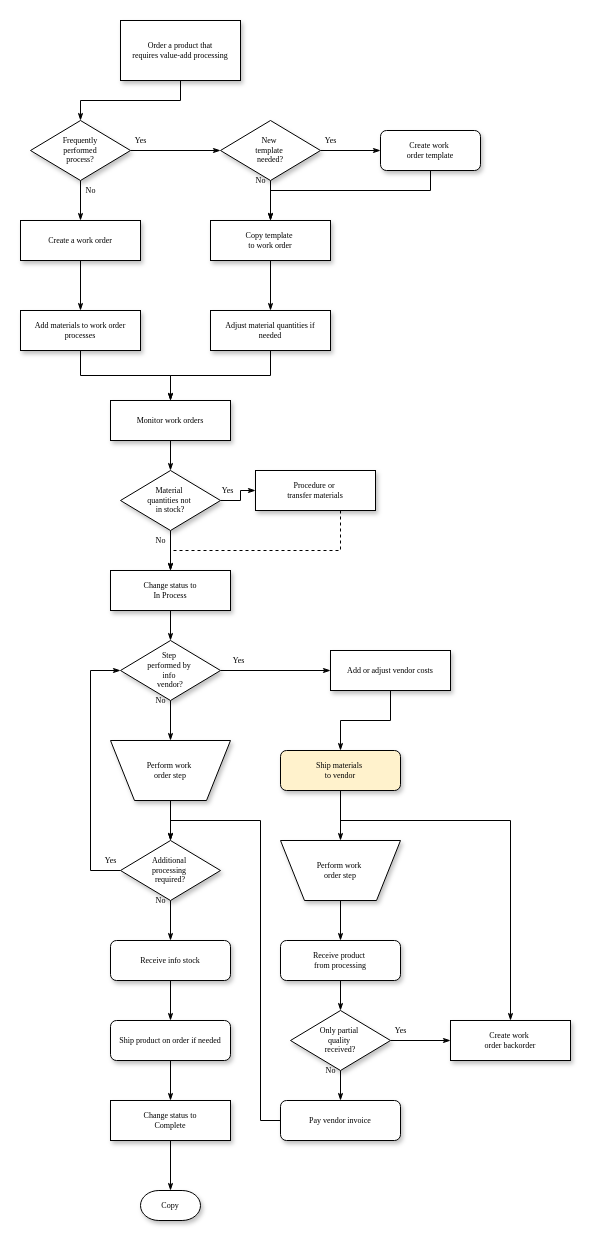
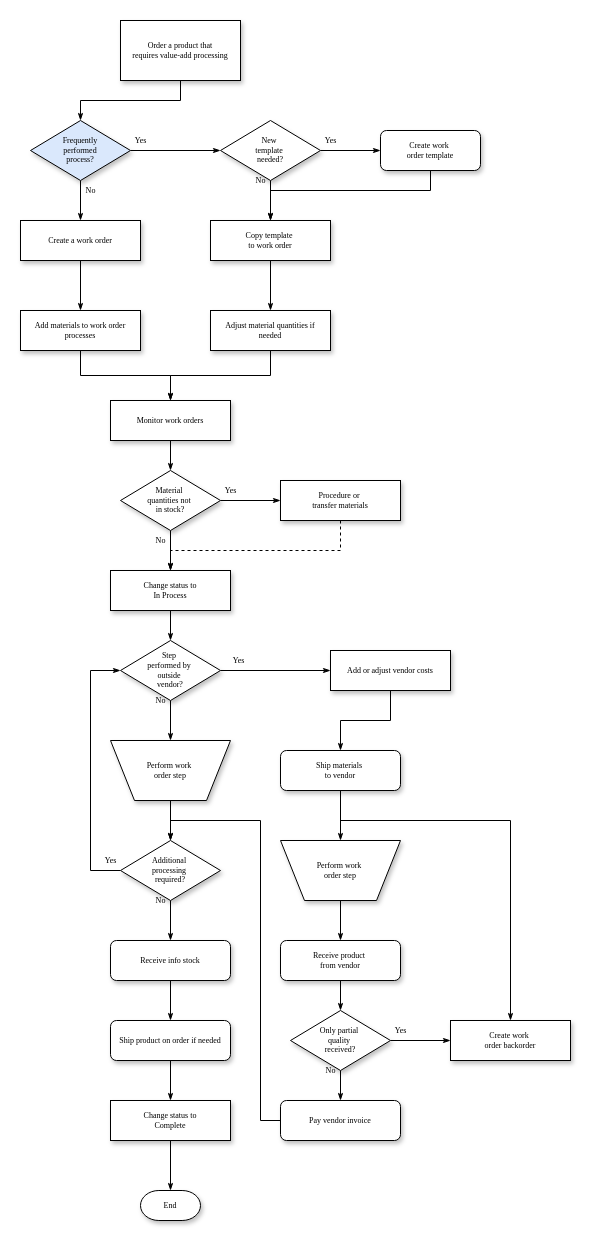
(81, 151) -> (81, 151)
(316, 491) -> (341, 501)
(171, 671) -> (171, 671)
(341, 771) -> (341, 771)
(341, 961) -> (341, 961)
(171, 1206) -> (171, 1206)
